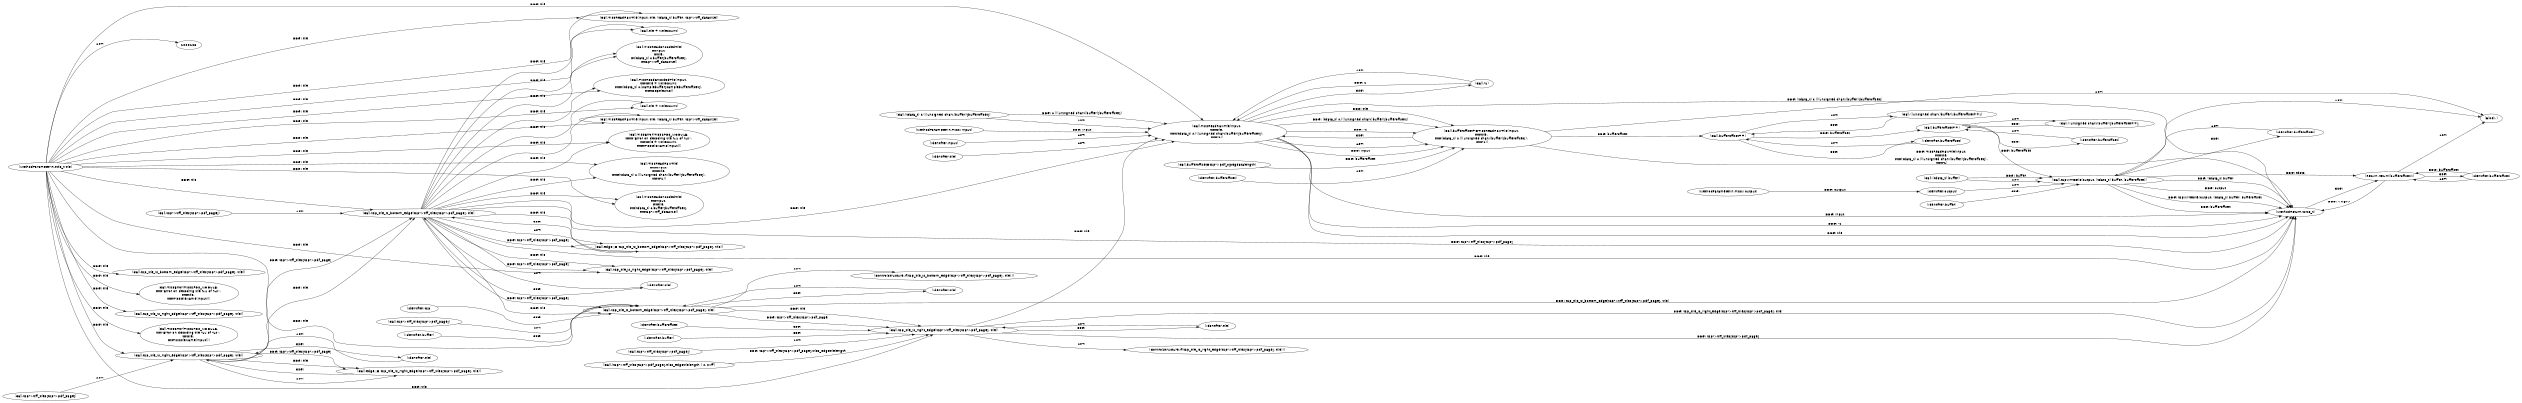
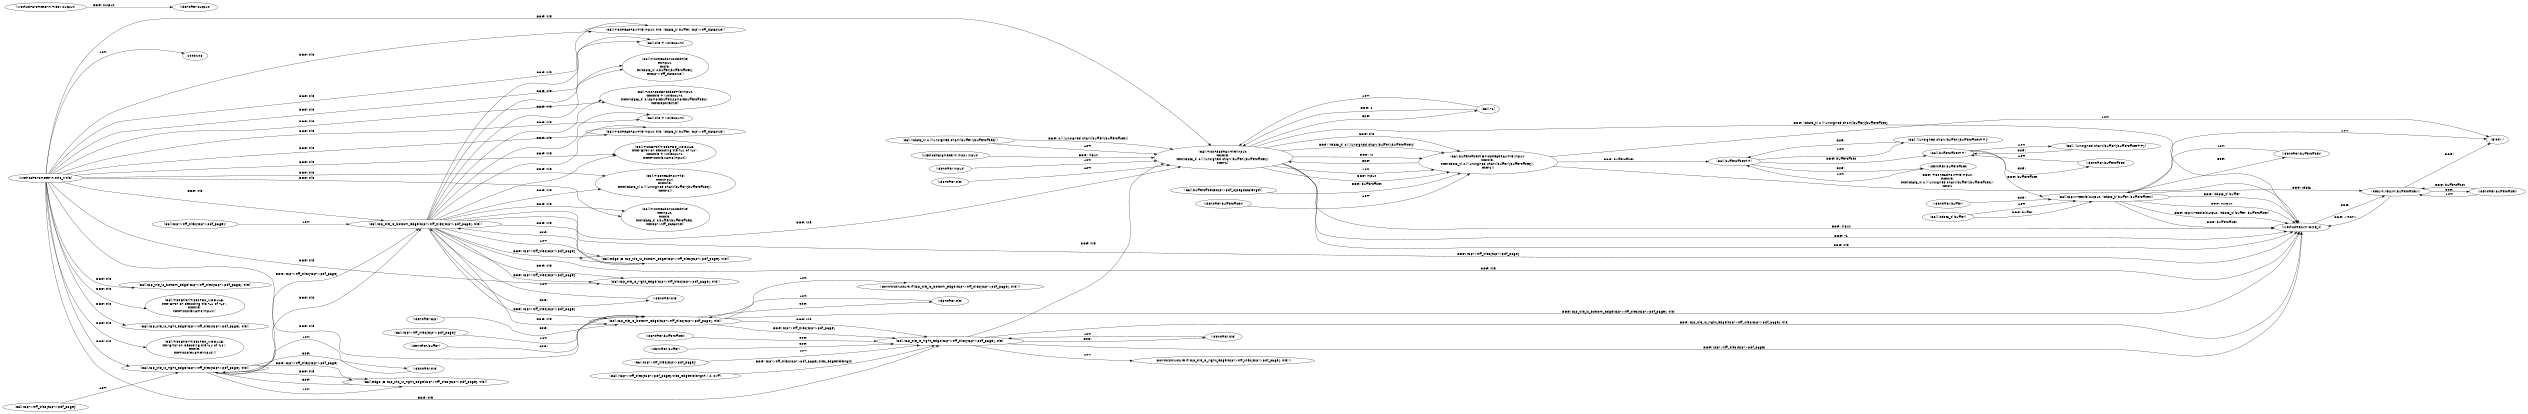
(2444, 135) -> (2450, 154)
(2013, 188) -> none
(2339, 189) -> (2346, 205)
